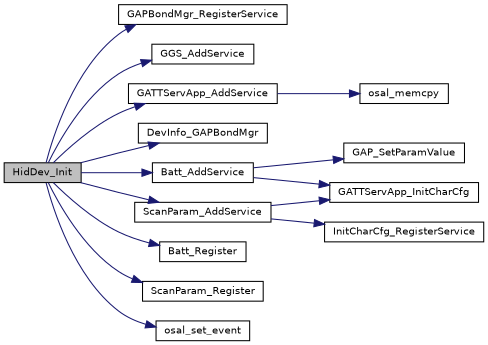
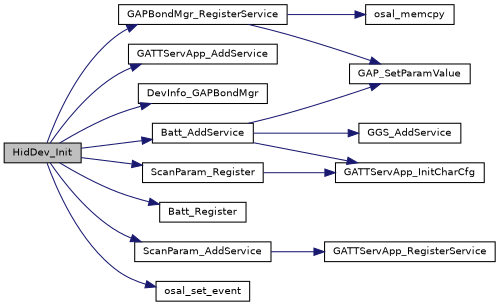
none -> (310, 41)
(313, 94) -> (321, 15)
(86, 104) -> (301, 133)
(295, 203) -> (294, 173)
(404, 232) -> (410, 252)
